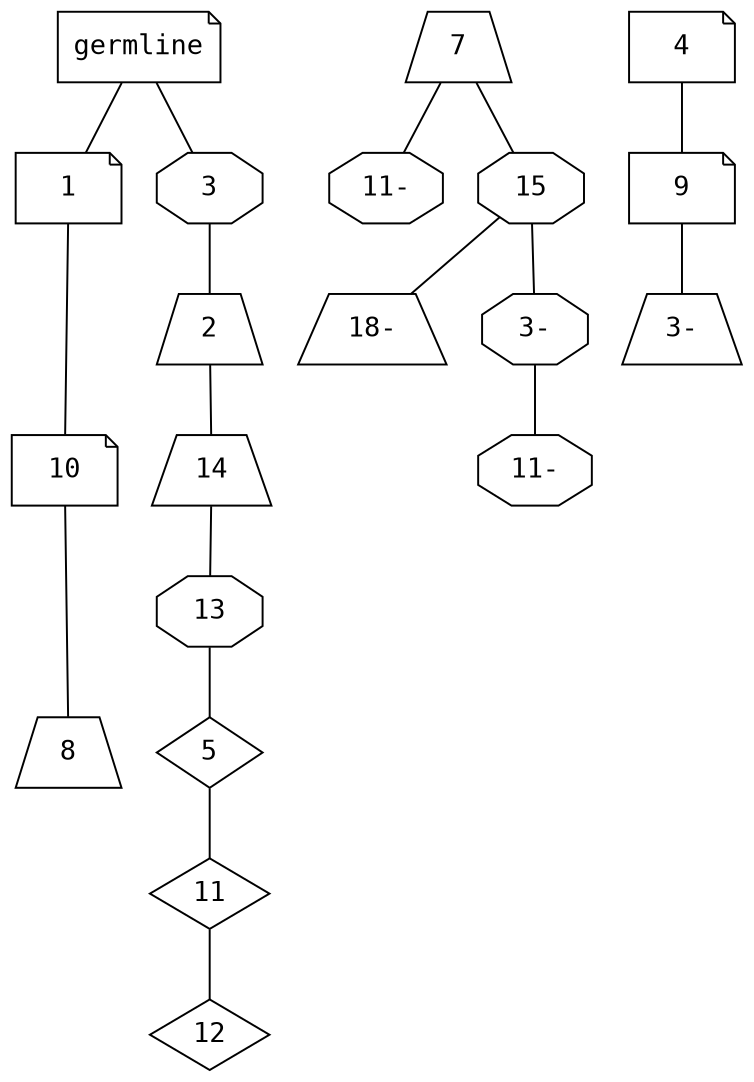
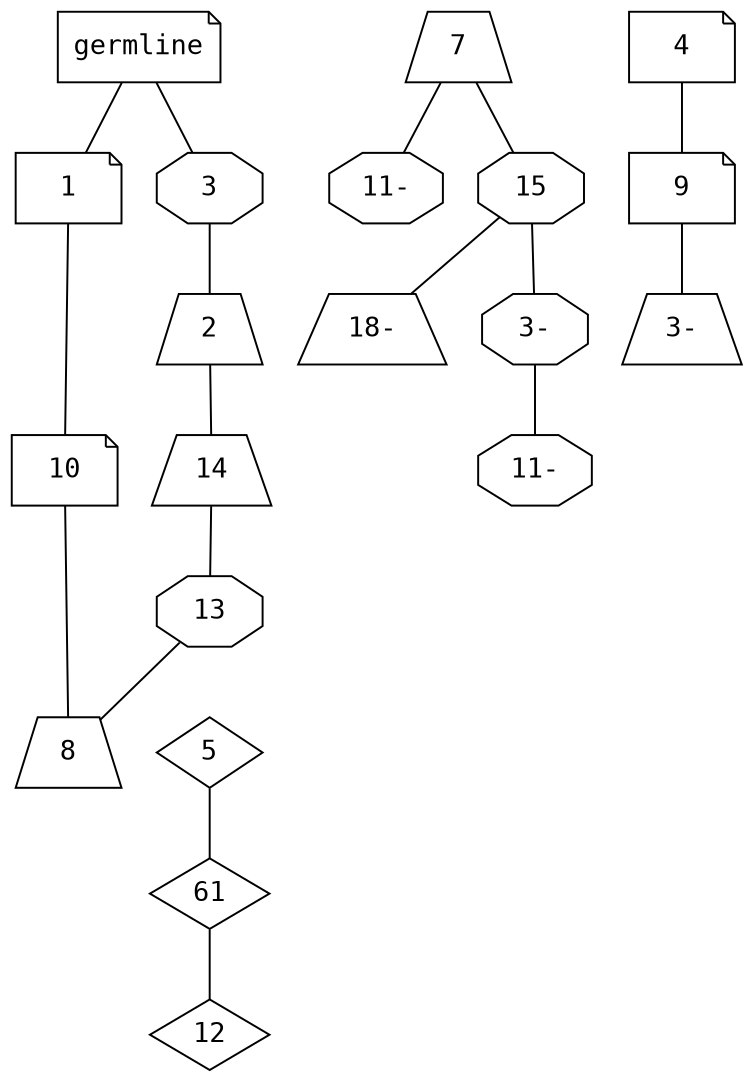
(210, 682) -> (140, 681)
(210, 894) -> (210, 894)
